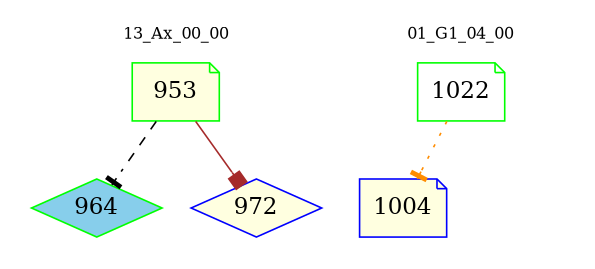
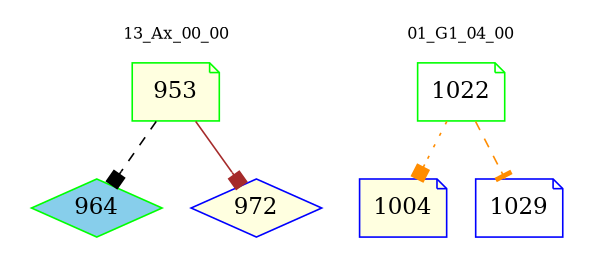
(139, 146) -> (139, 146)
(434, 147) -> (434, 147)
none -> (519, 208)
